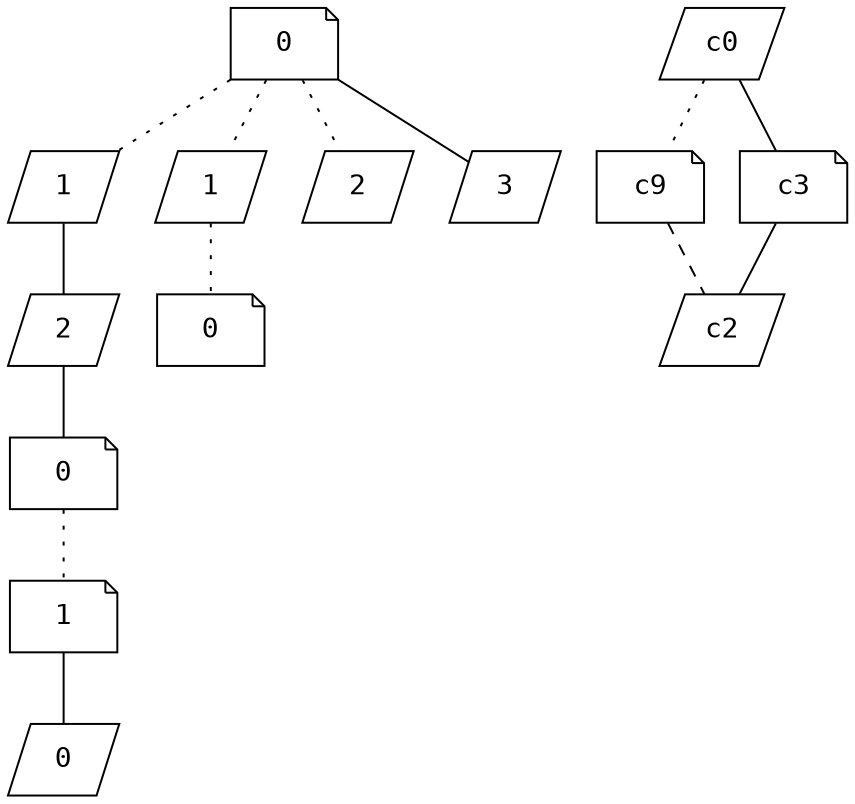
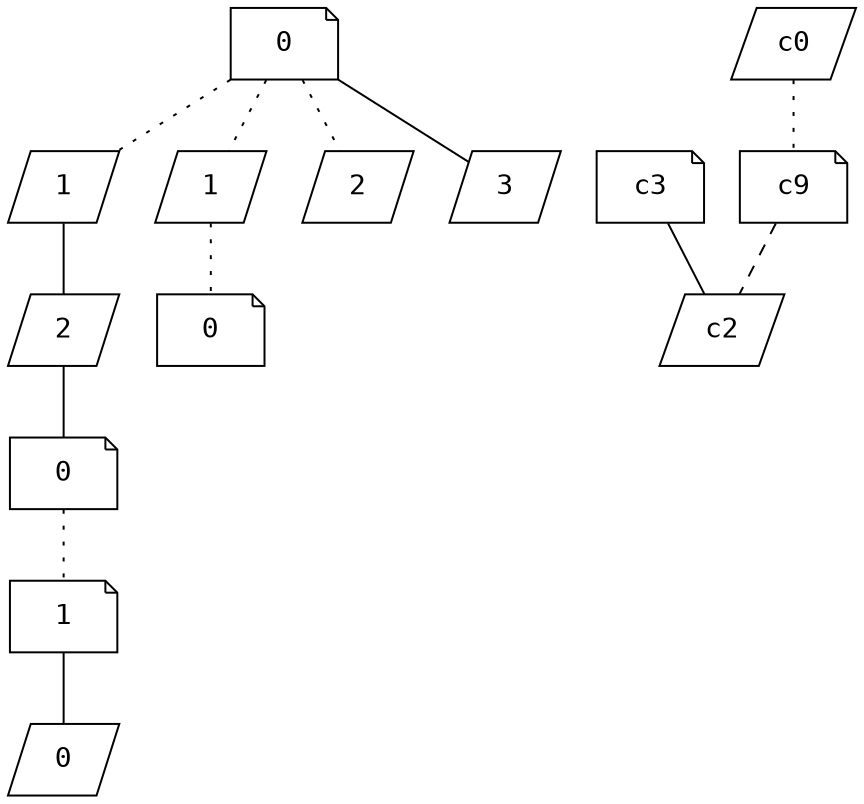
(758, 116) -> none
